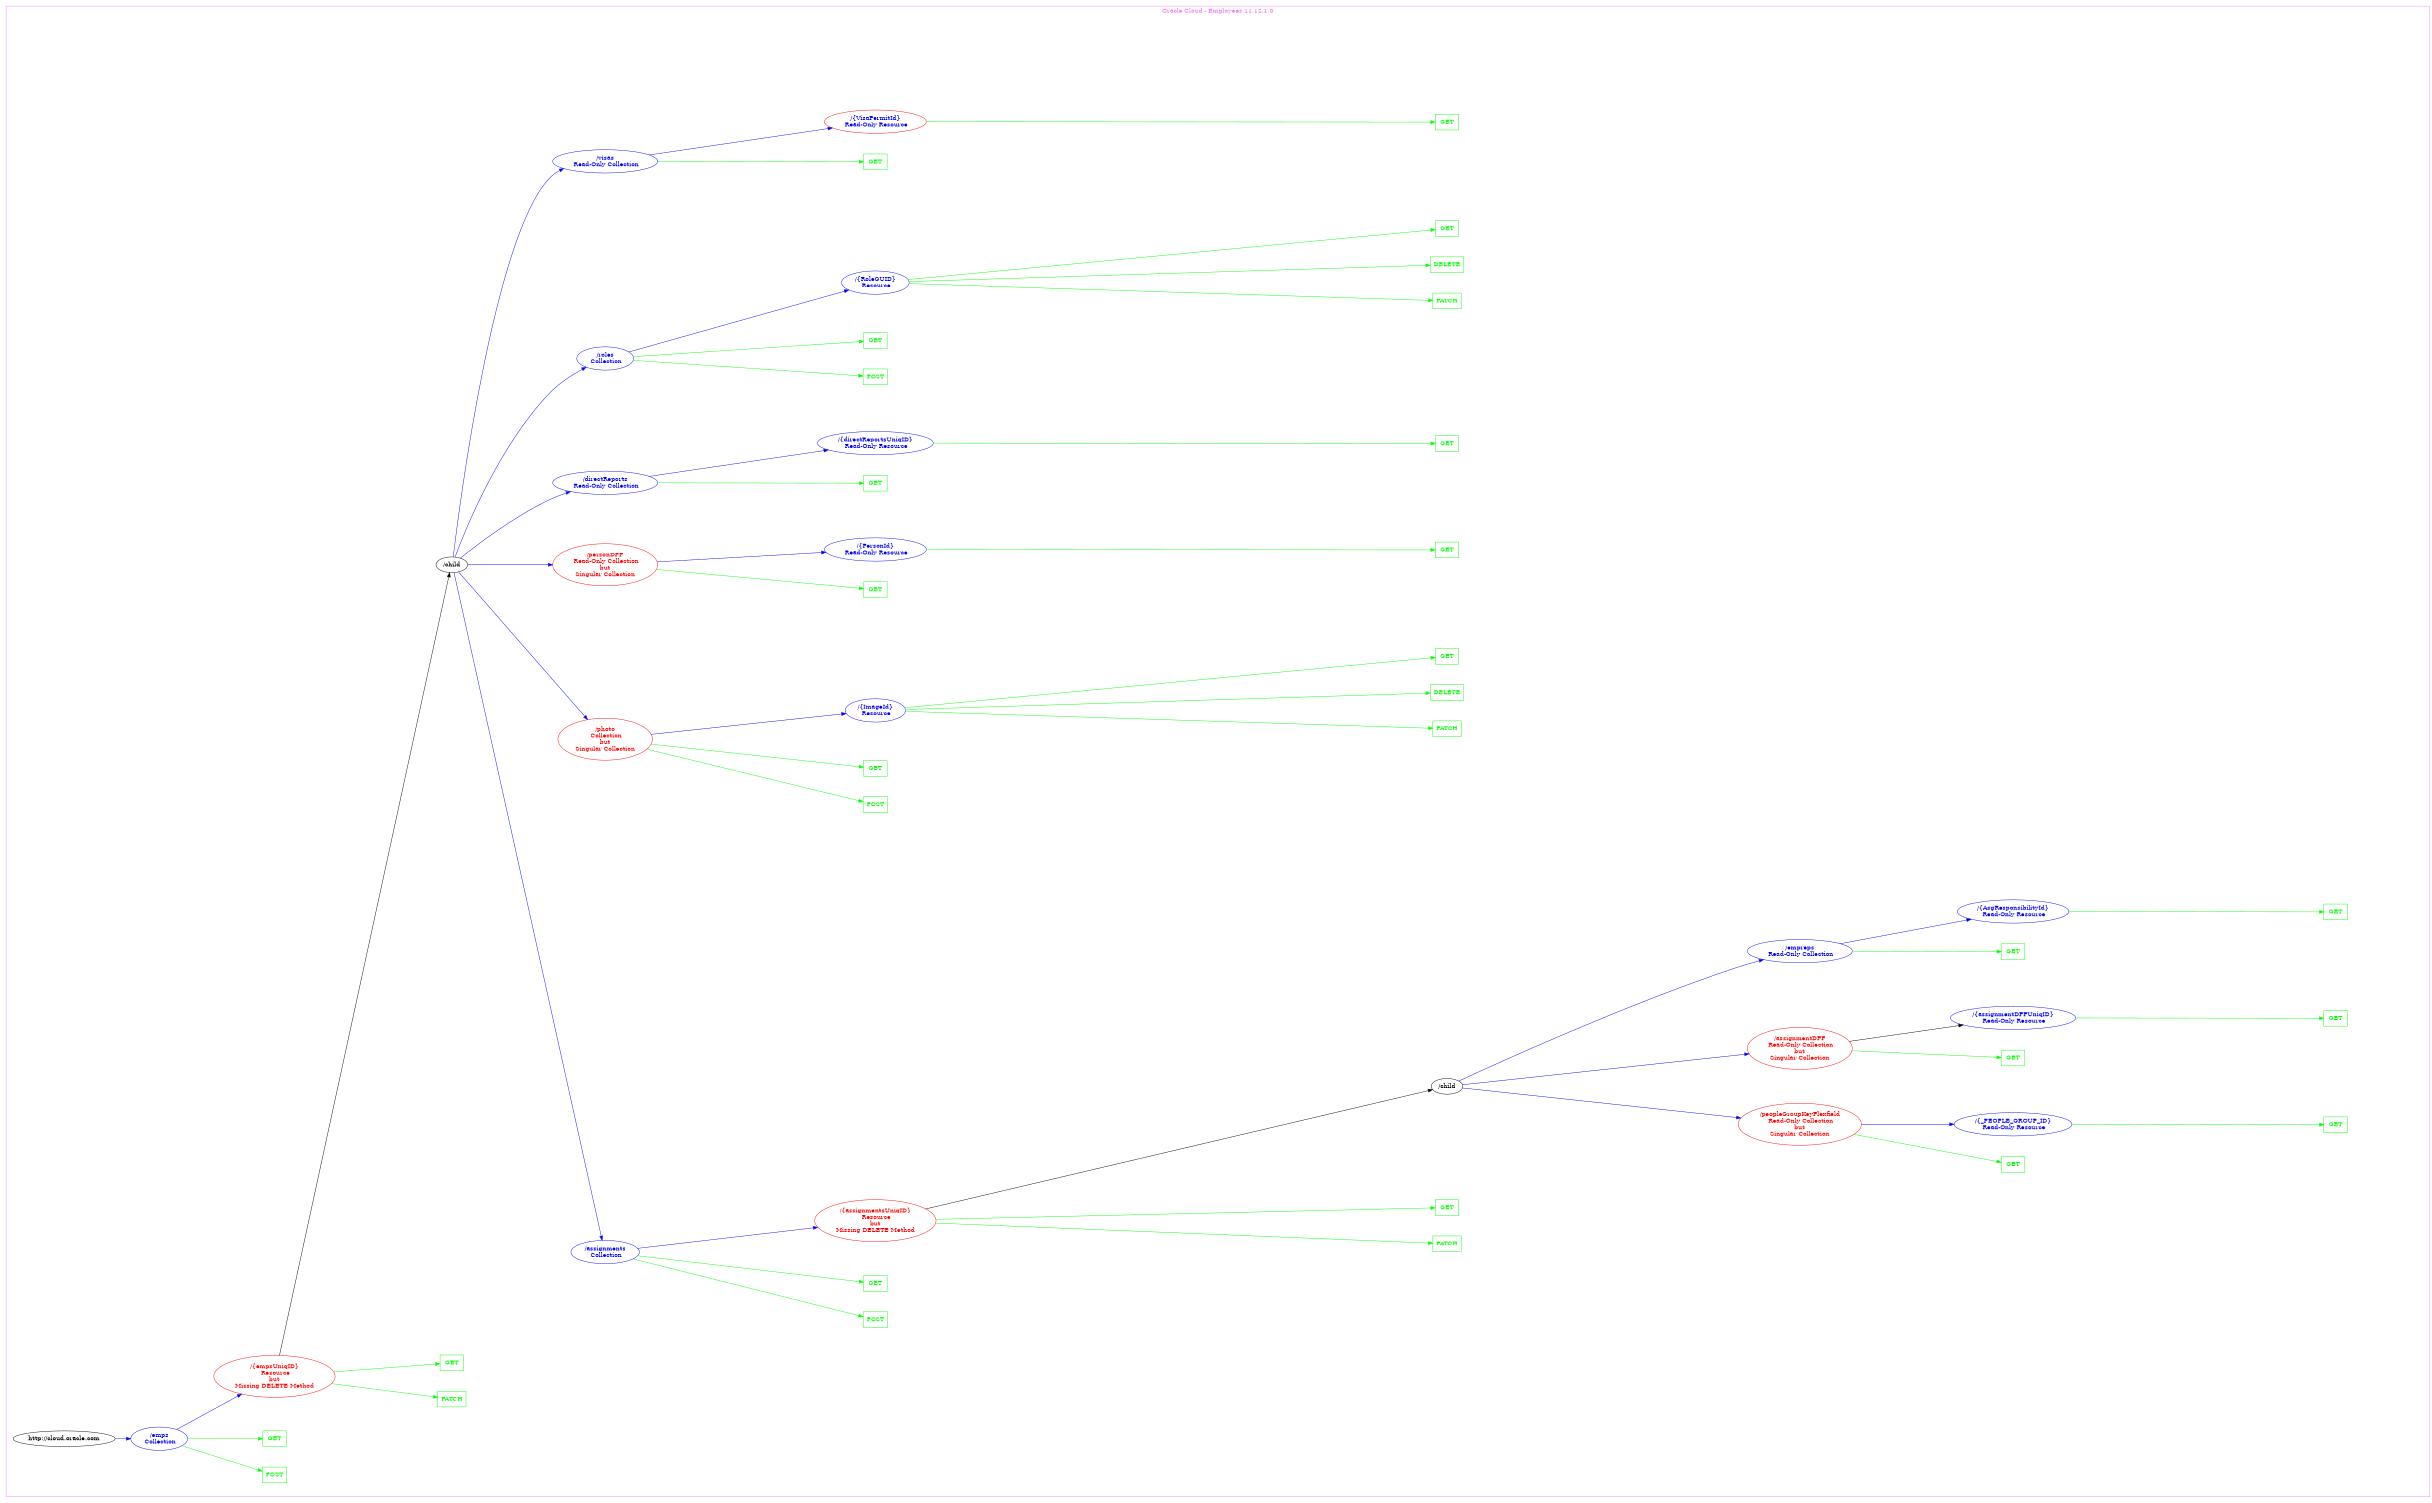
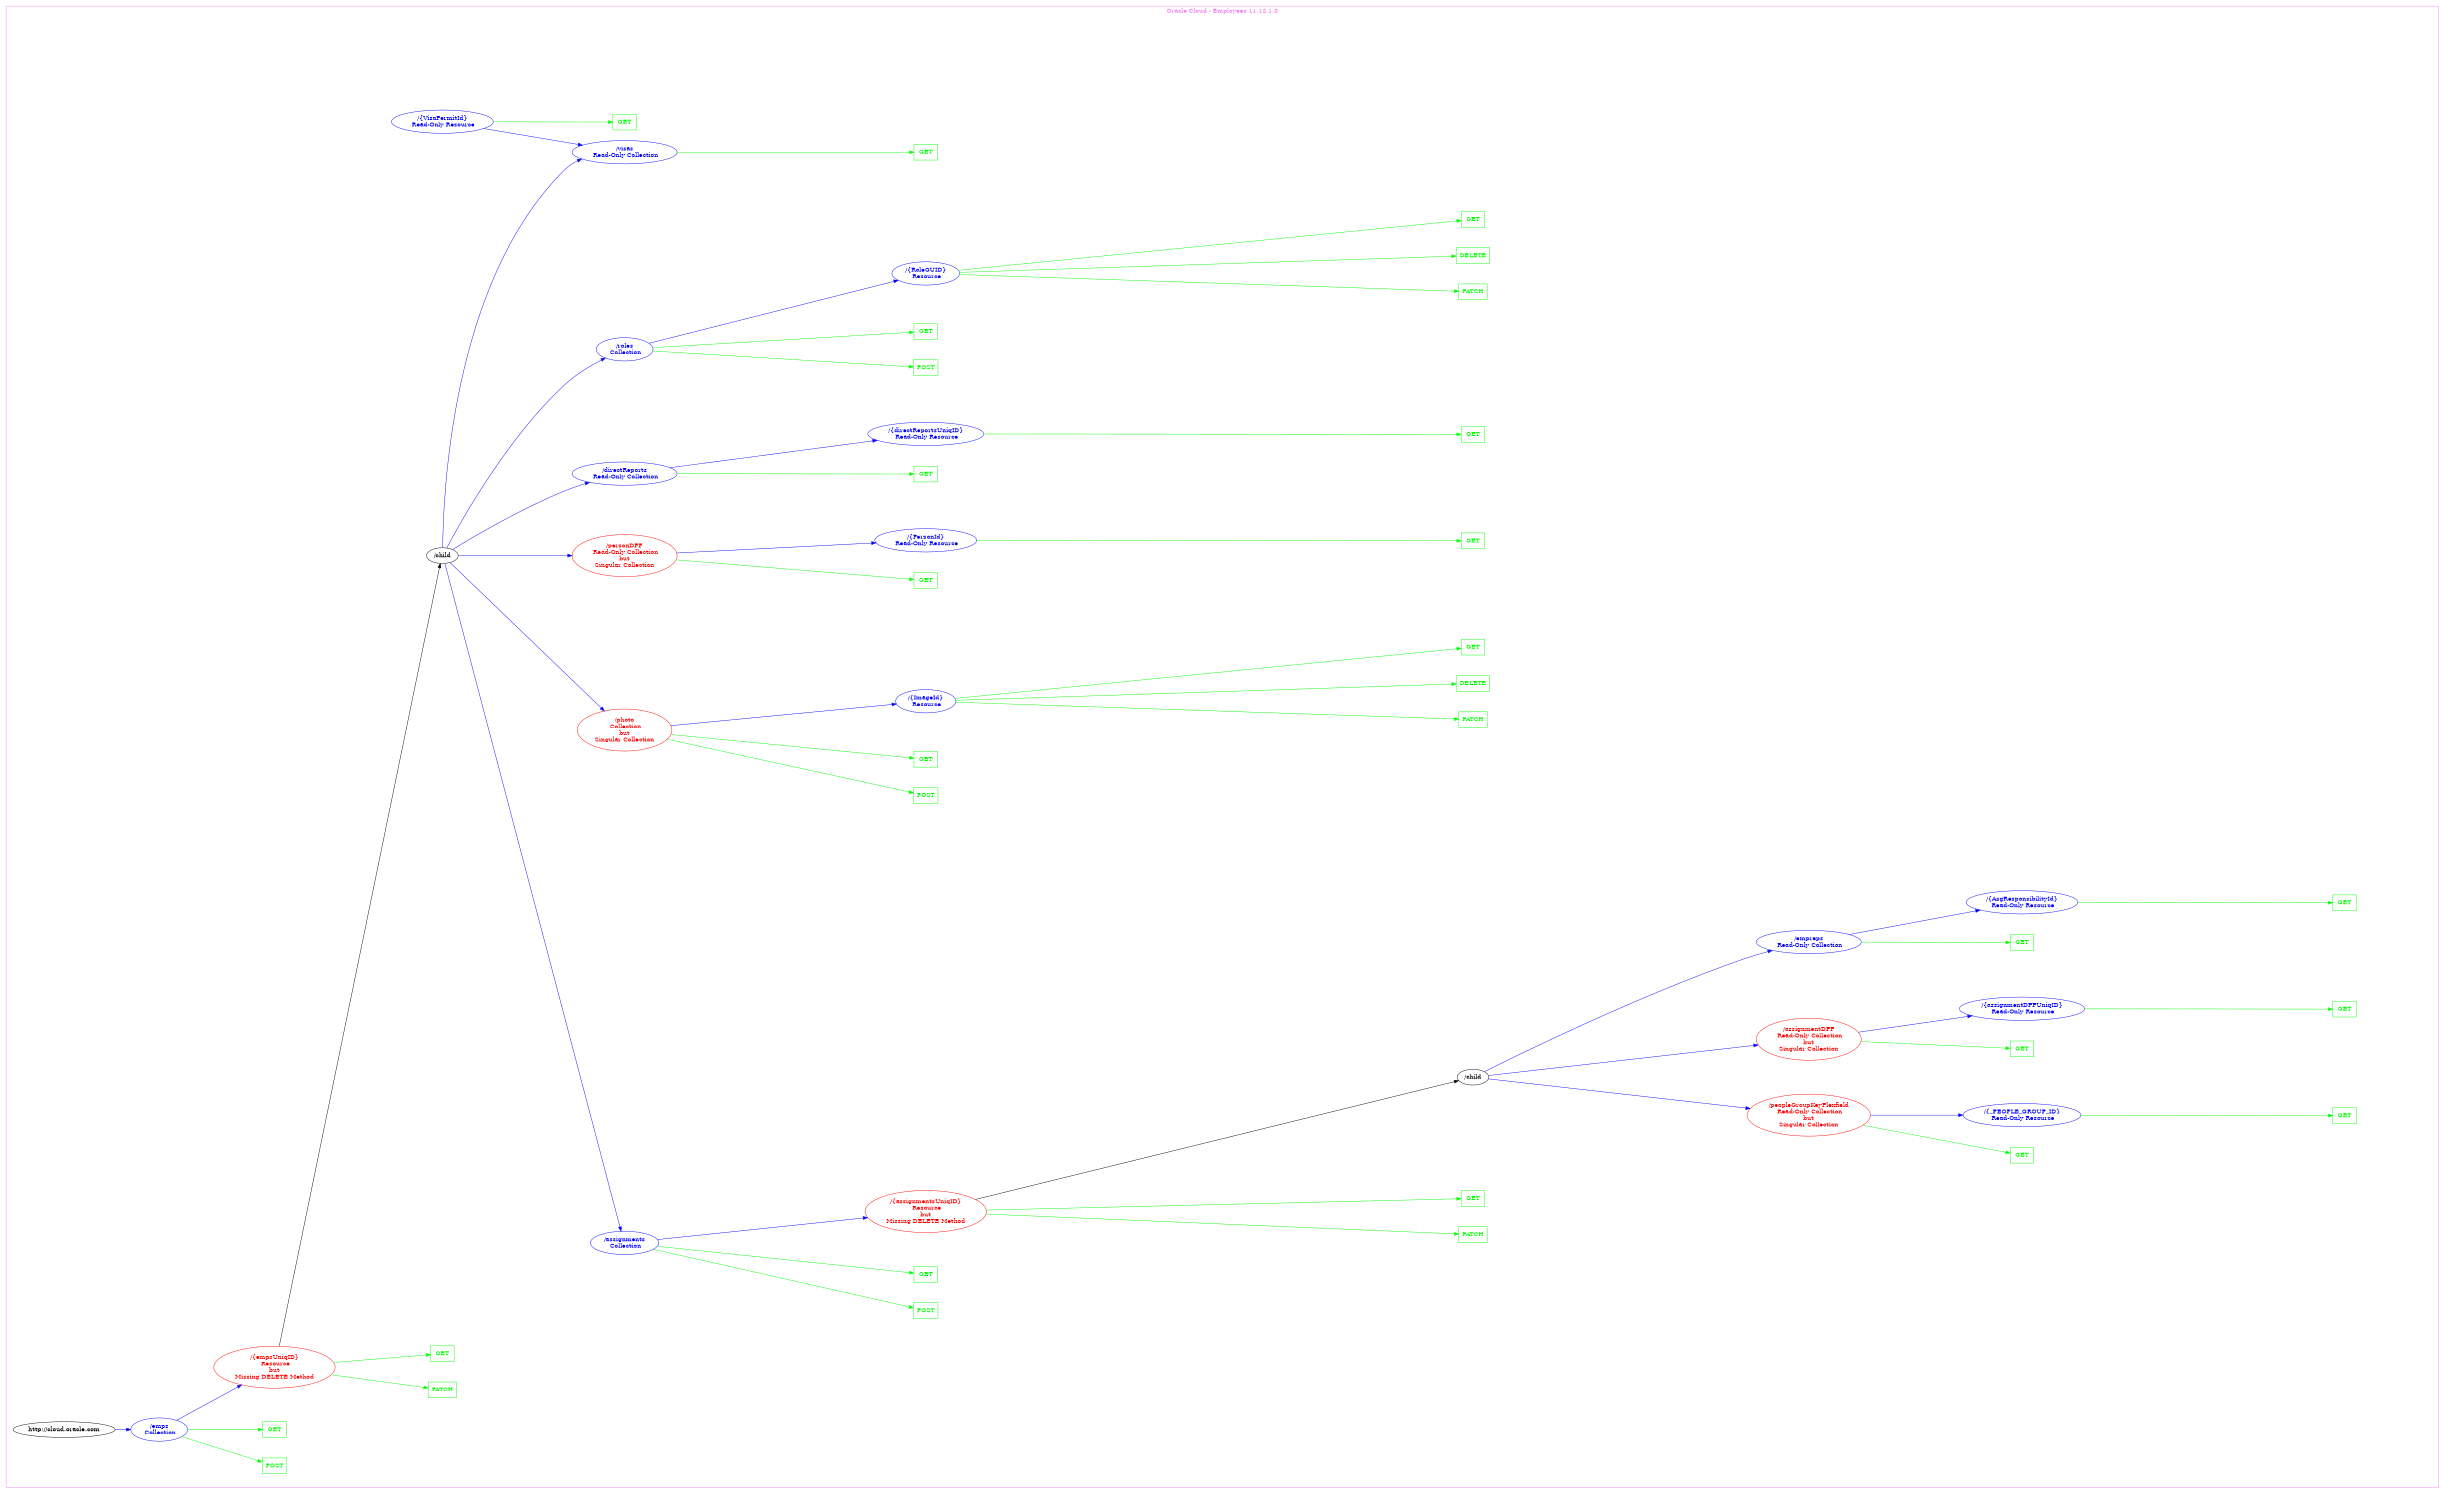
(875, 122) -> (442, 122)
(739, 142) -> (517, 134)
(1904, 1034) -> (1913, 1024)
